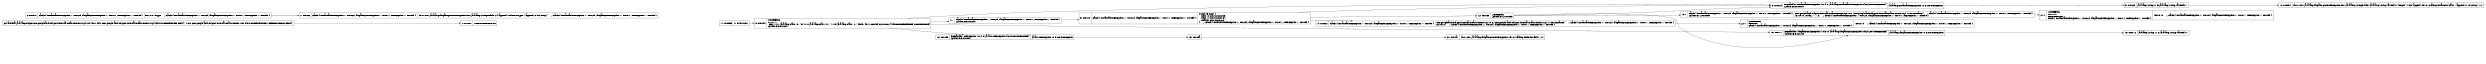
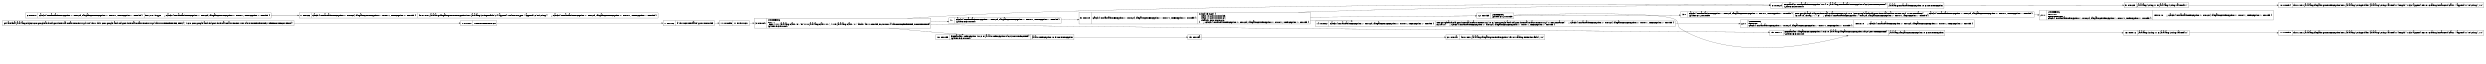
(1642, 13) -> none
(773, 22) -> (772, 22)
none -> (689, 23)
none -> (2381, 33)
